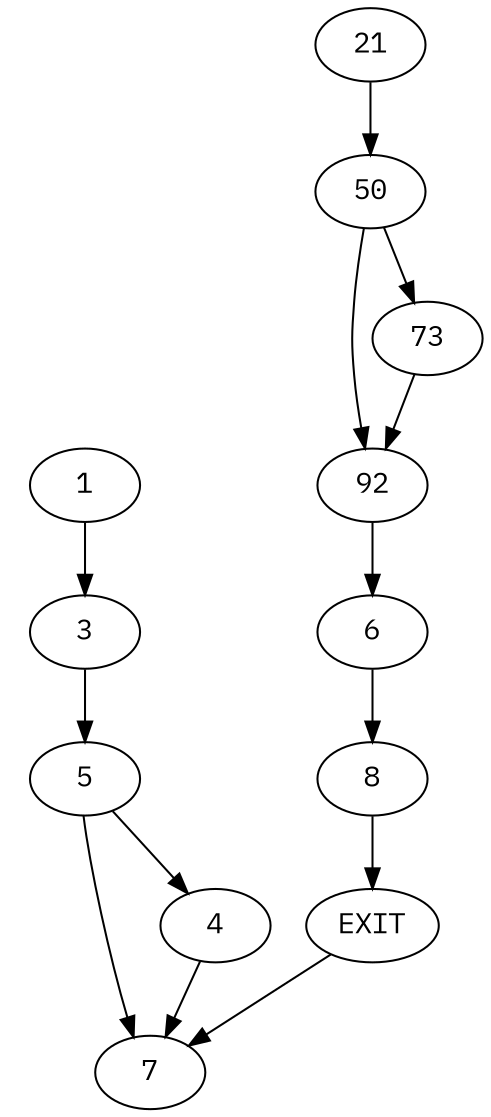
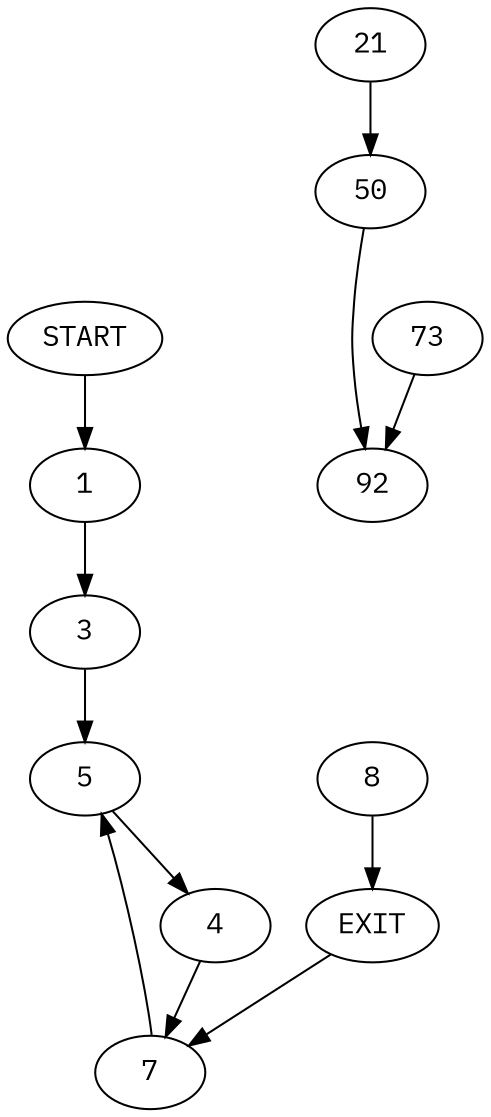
(395, 256) -> none
none -> (85, 338)
(373, 632) -> none
(102, 917) -> (133, 934)
